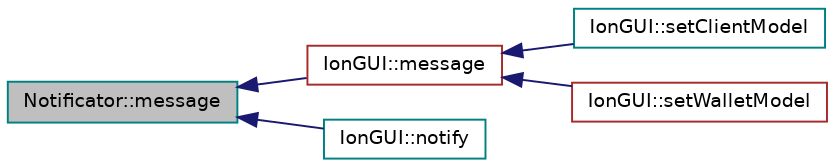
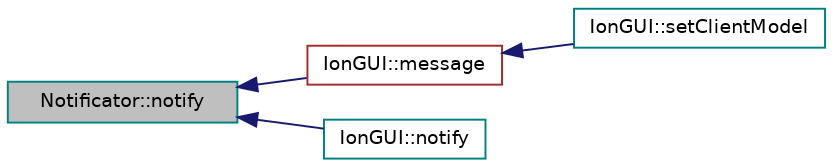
(123, 102) -> (123, 102)
(700, 102) -> none
